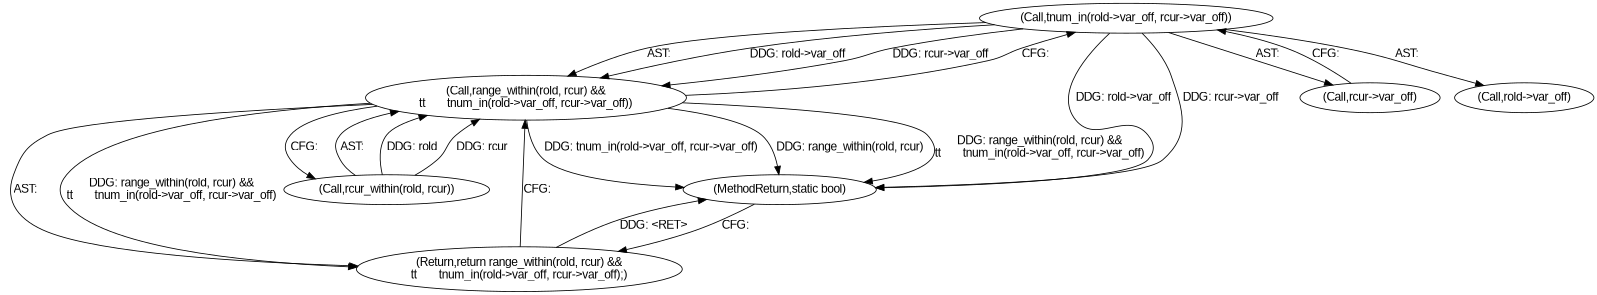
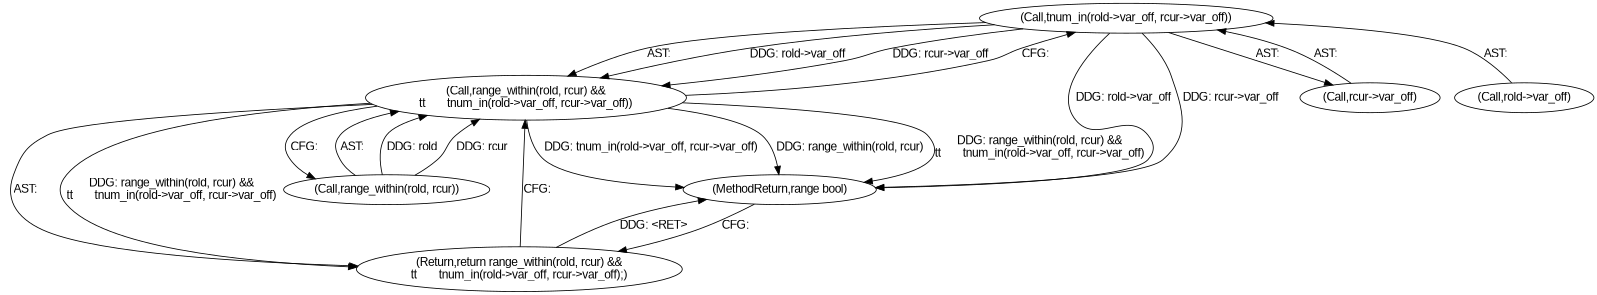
(1351, 50) -> (1399, 34)
(1327, 54) -> (1327, 54)
(387, 190) -> (387, 190)
(780, 190) -> (780, 190)
